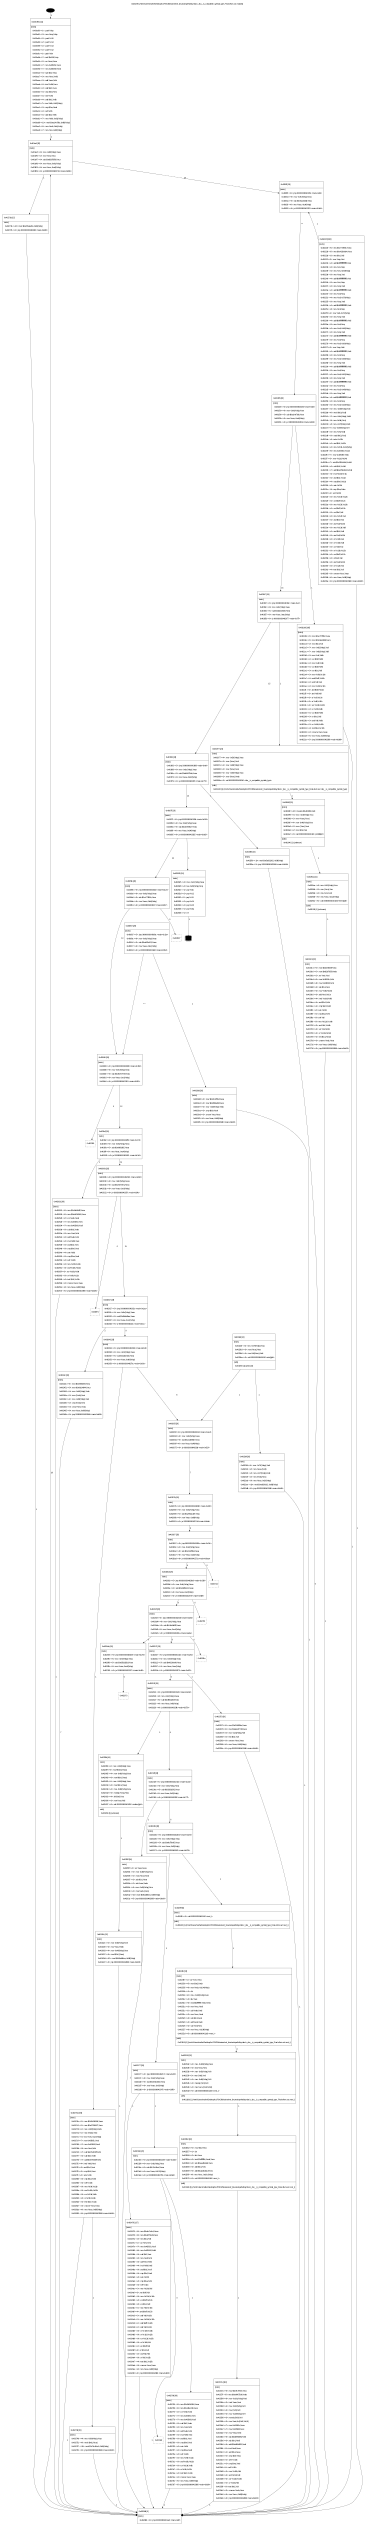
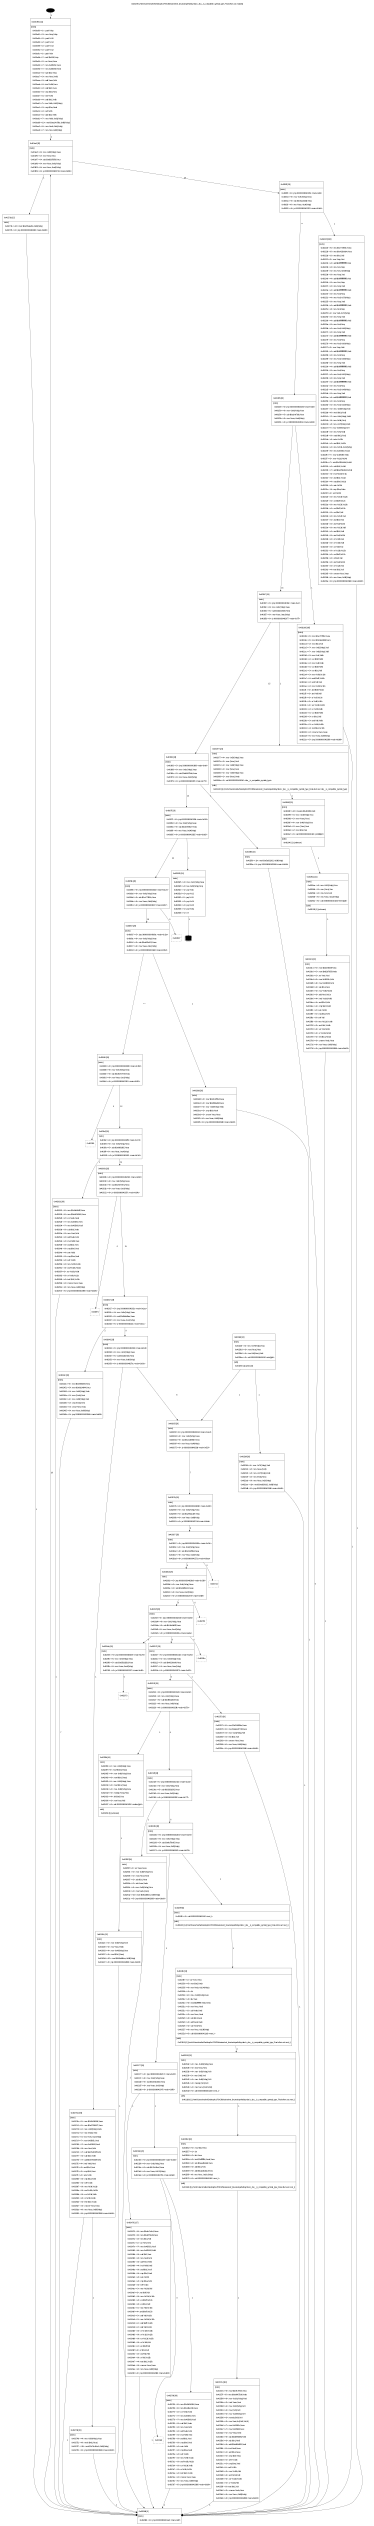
(314, 227) -> (329, 223)
(110, 979) -> (147, 915)
